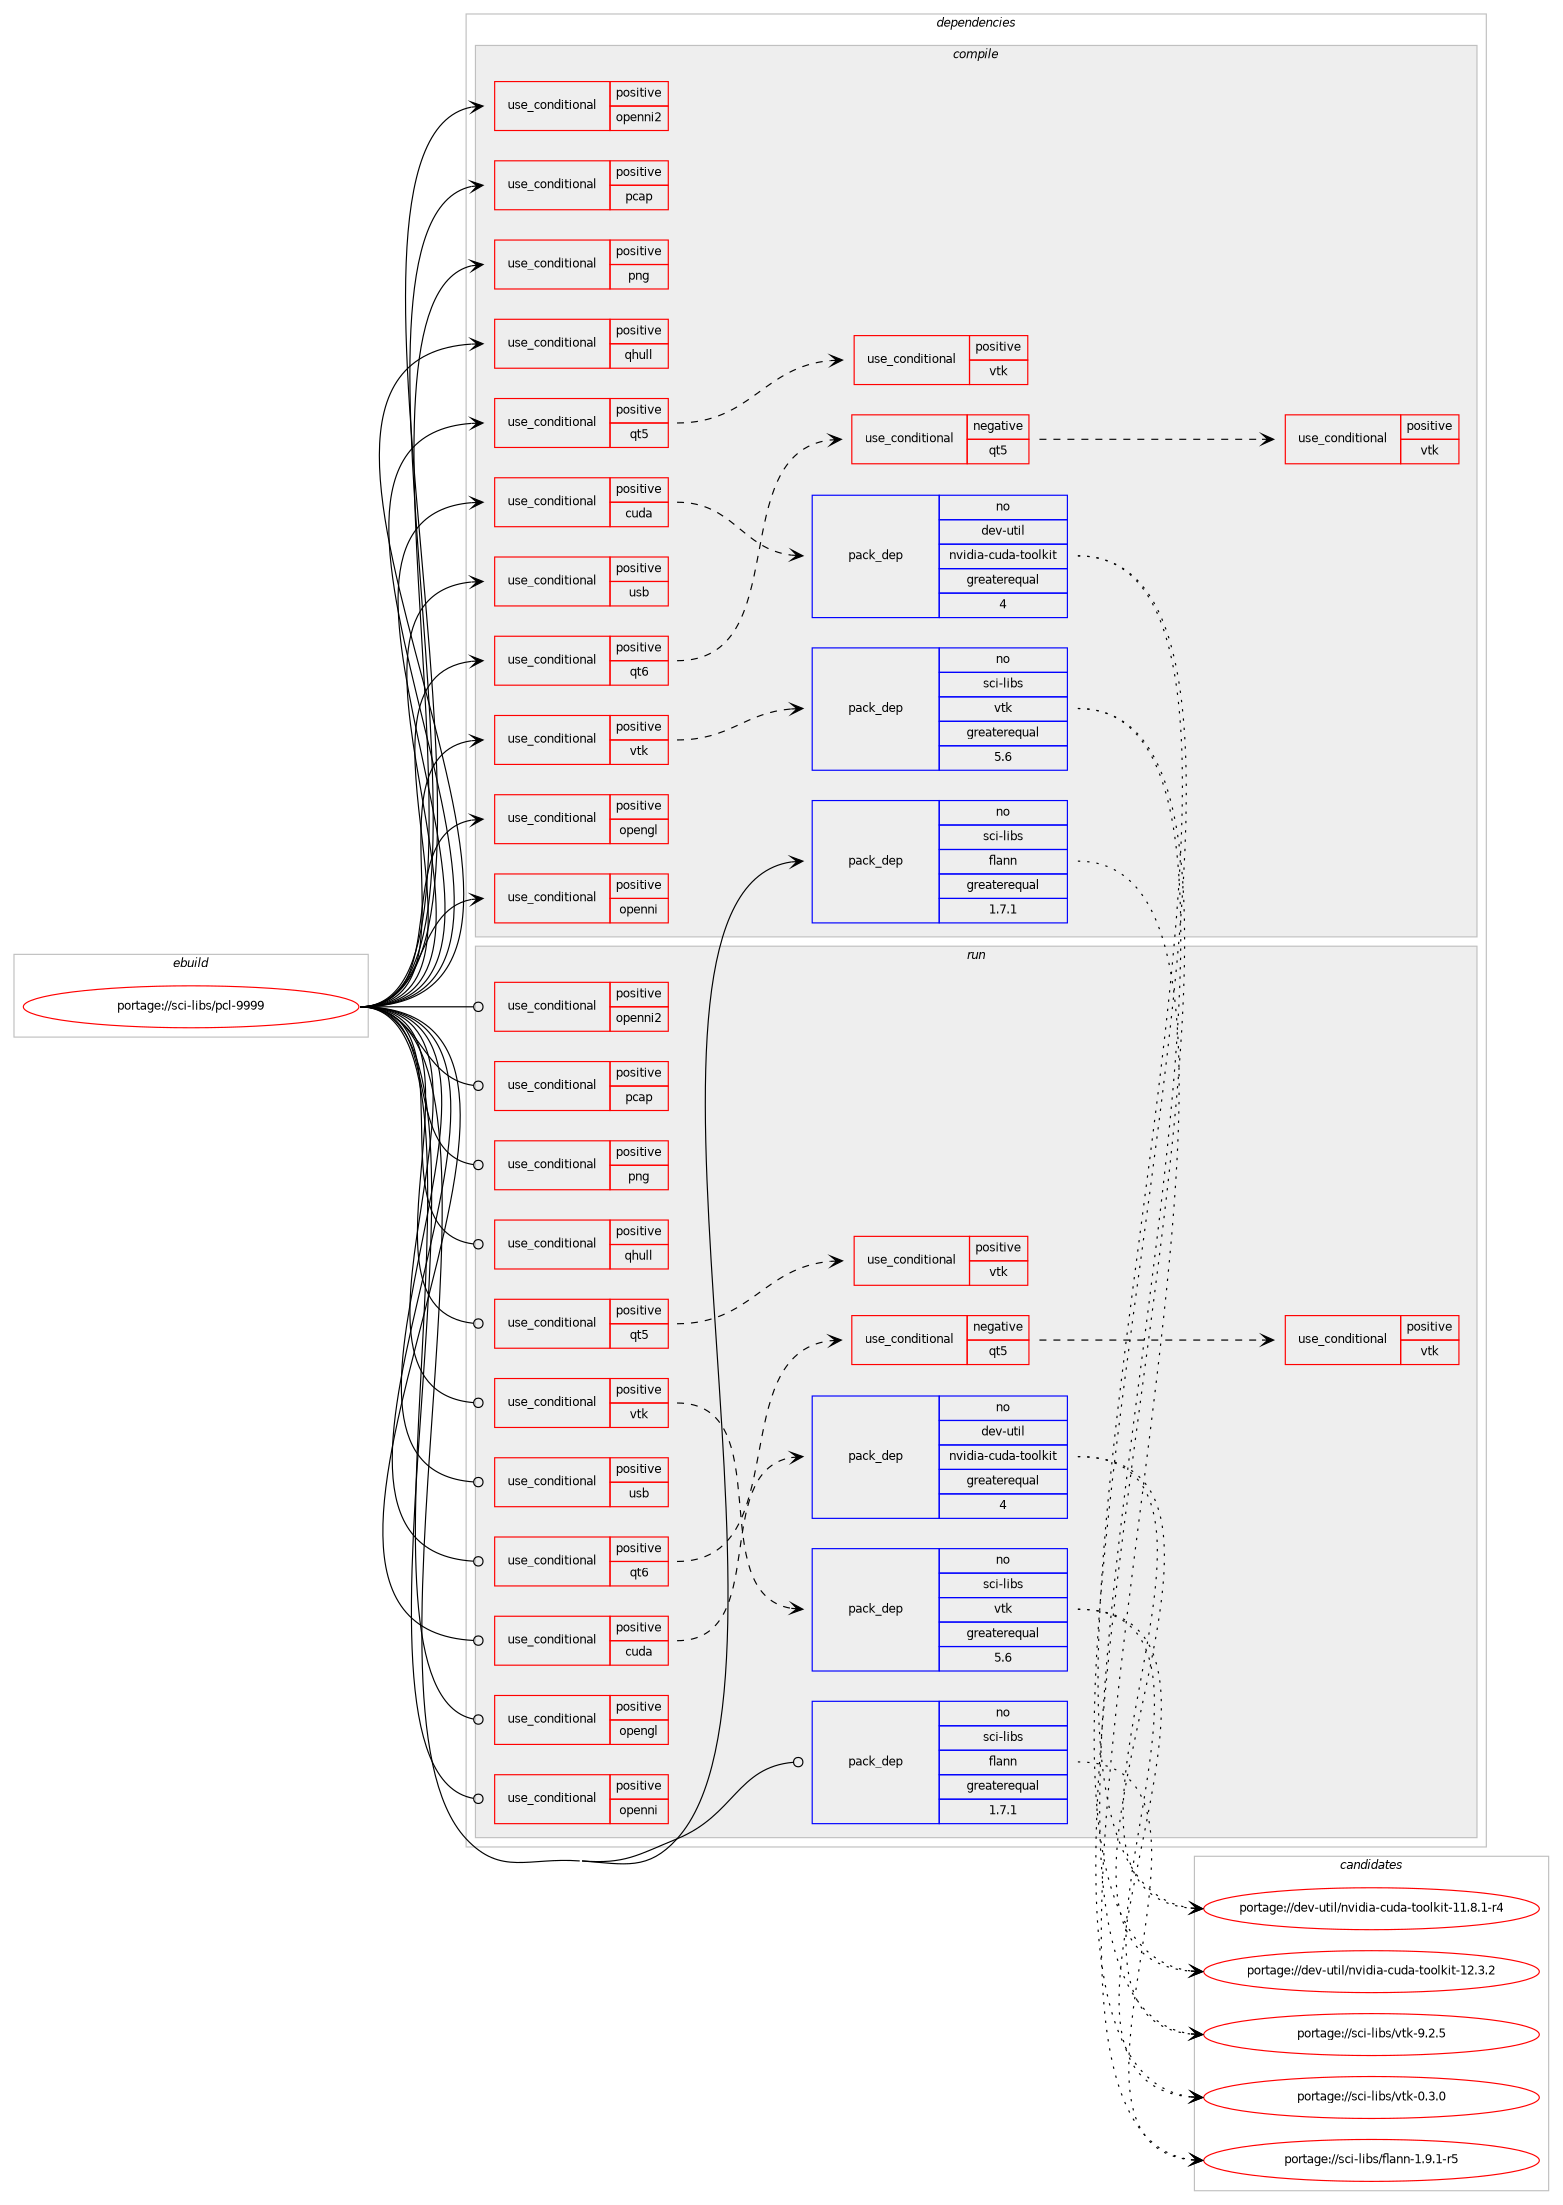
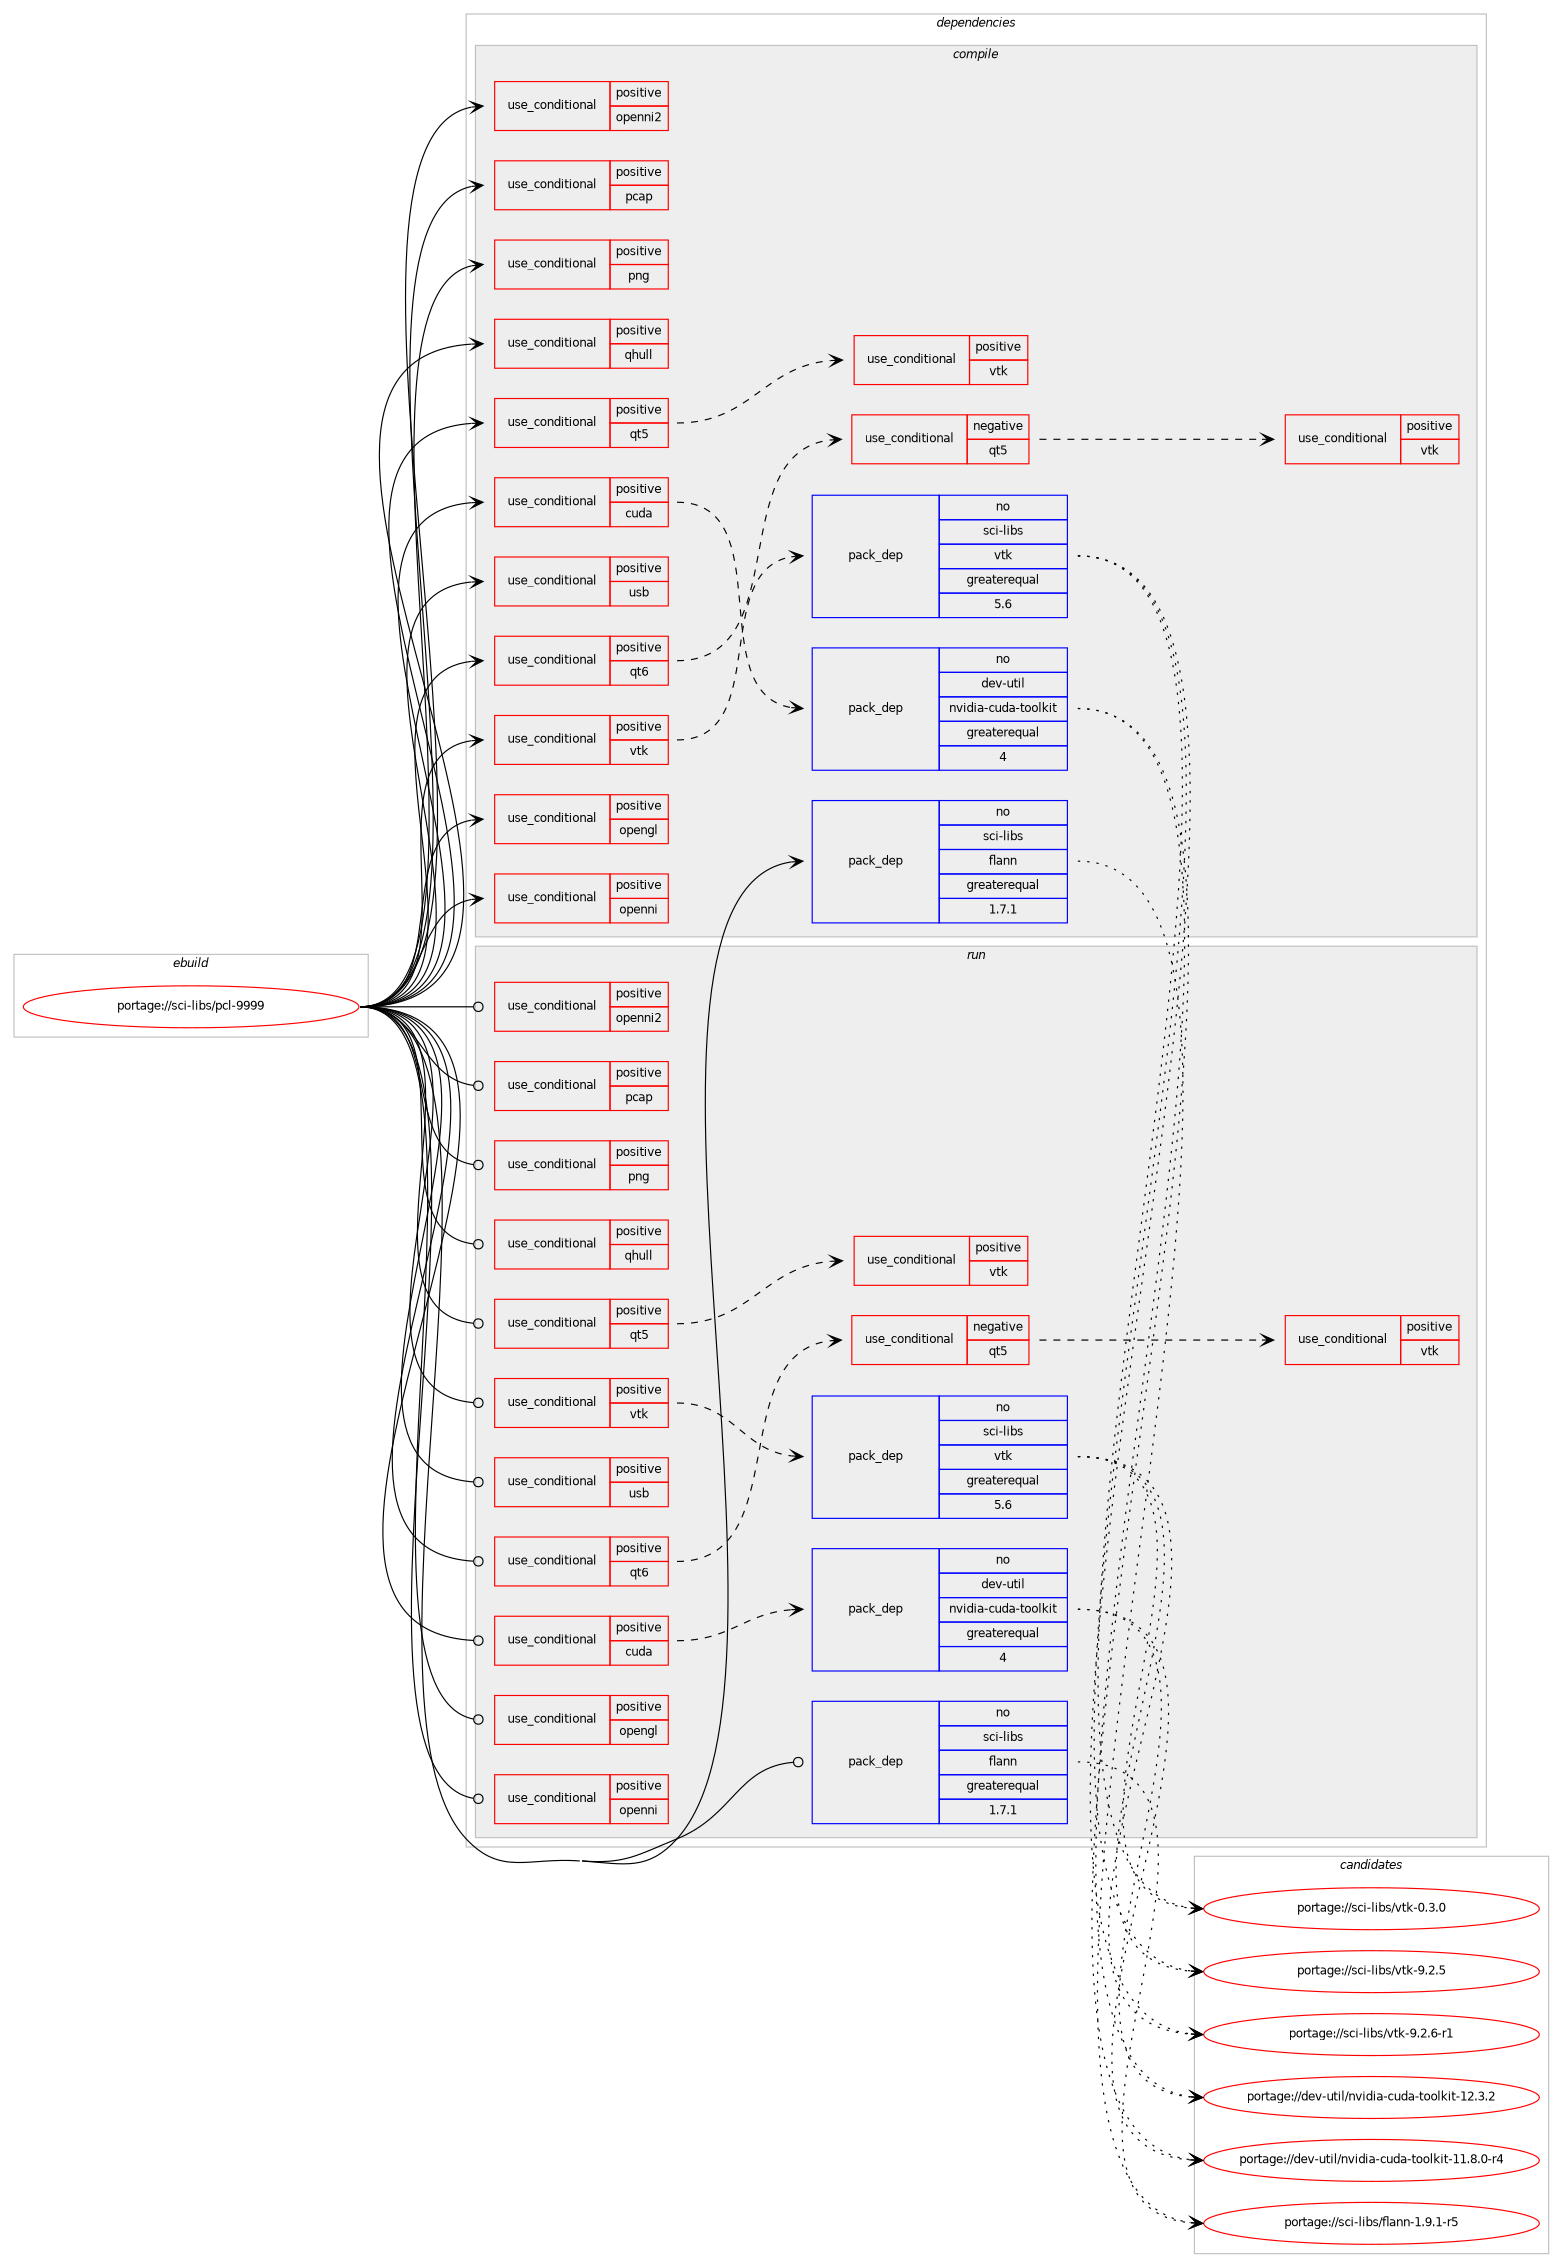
(1372, 1909) -> (1372, 2160)
none -> (1372, 2035)
